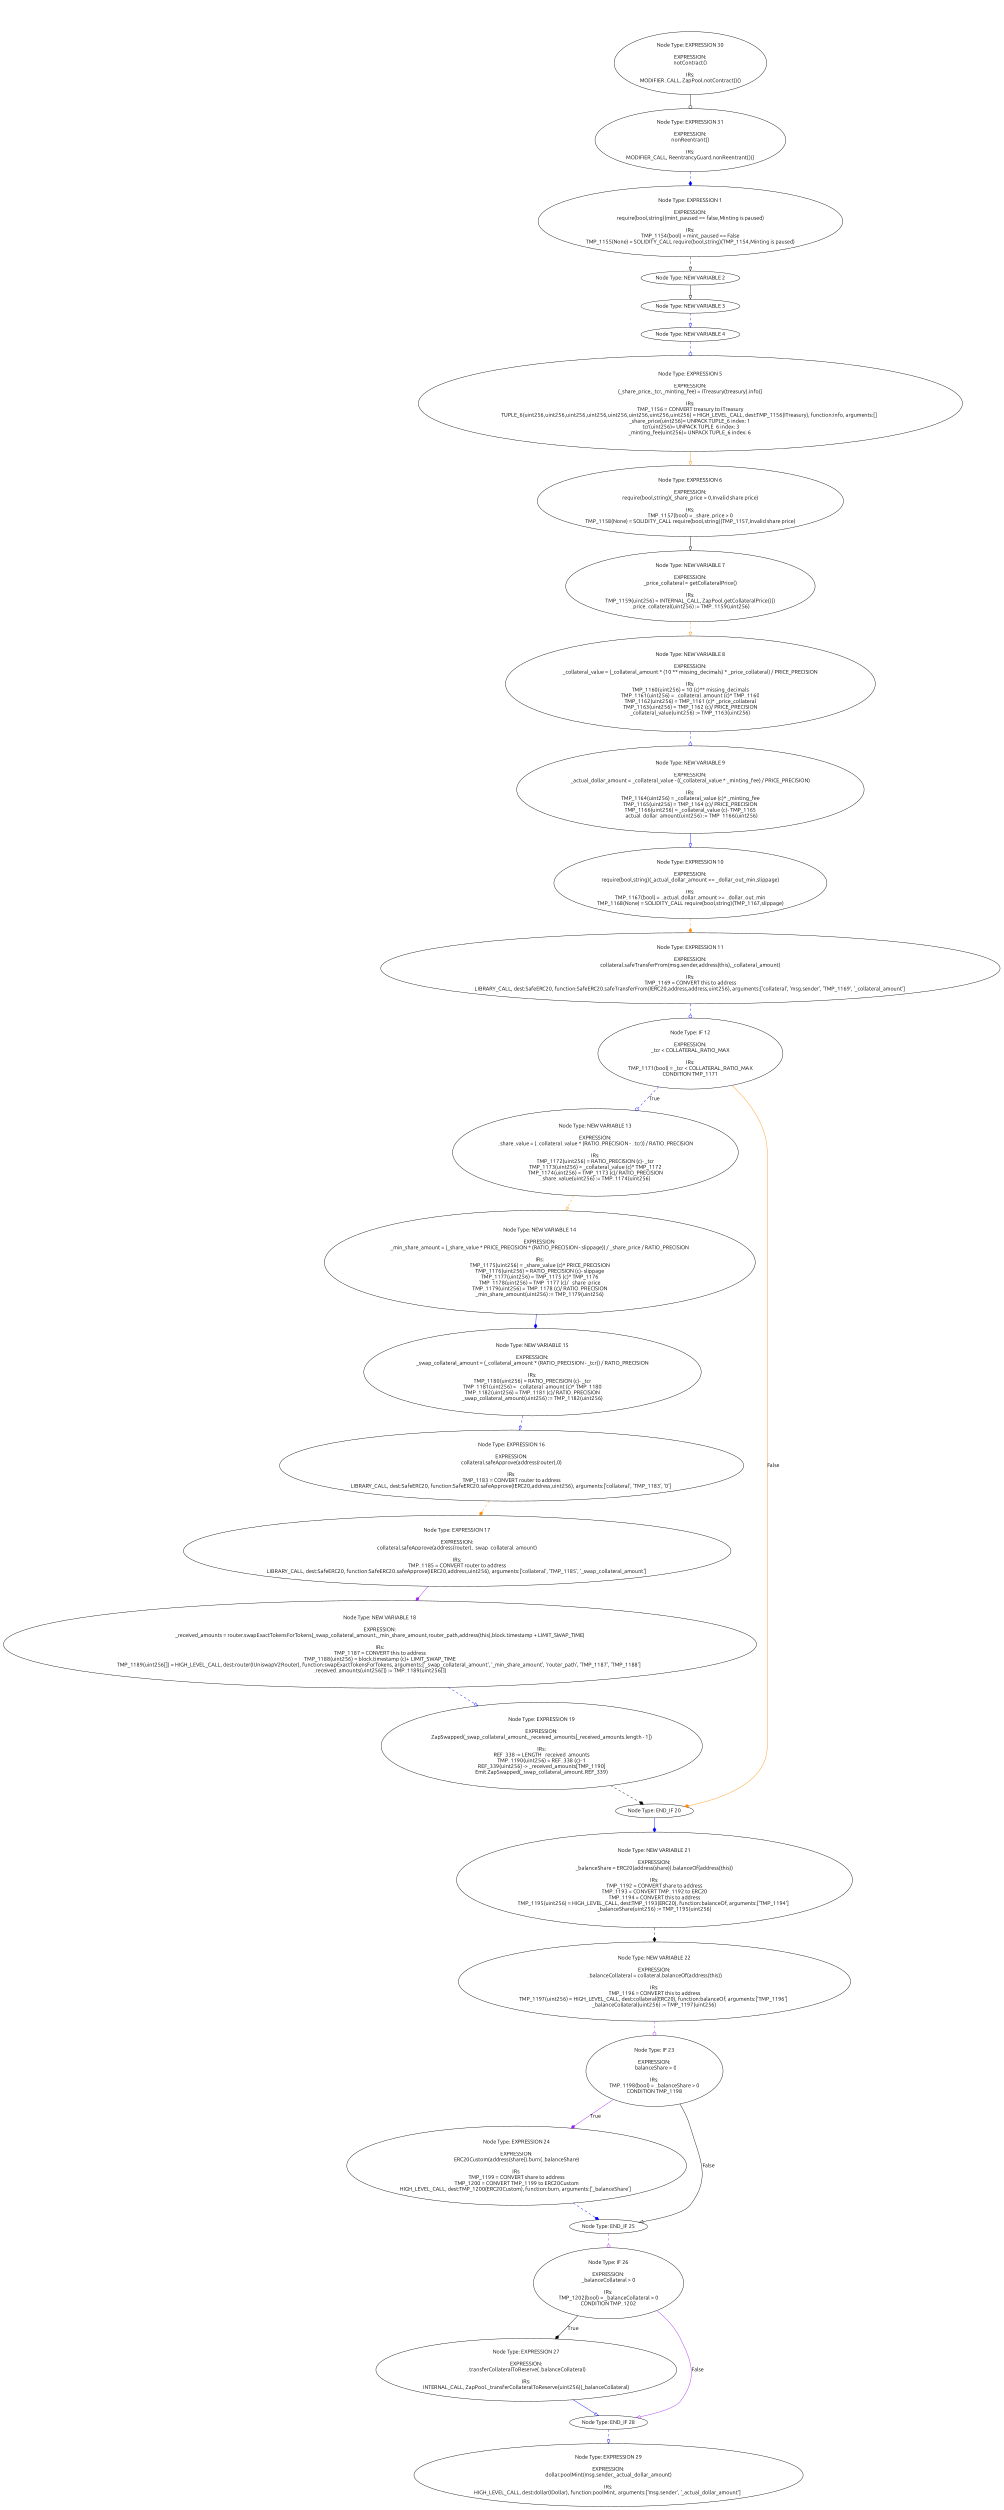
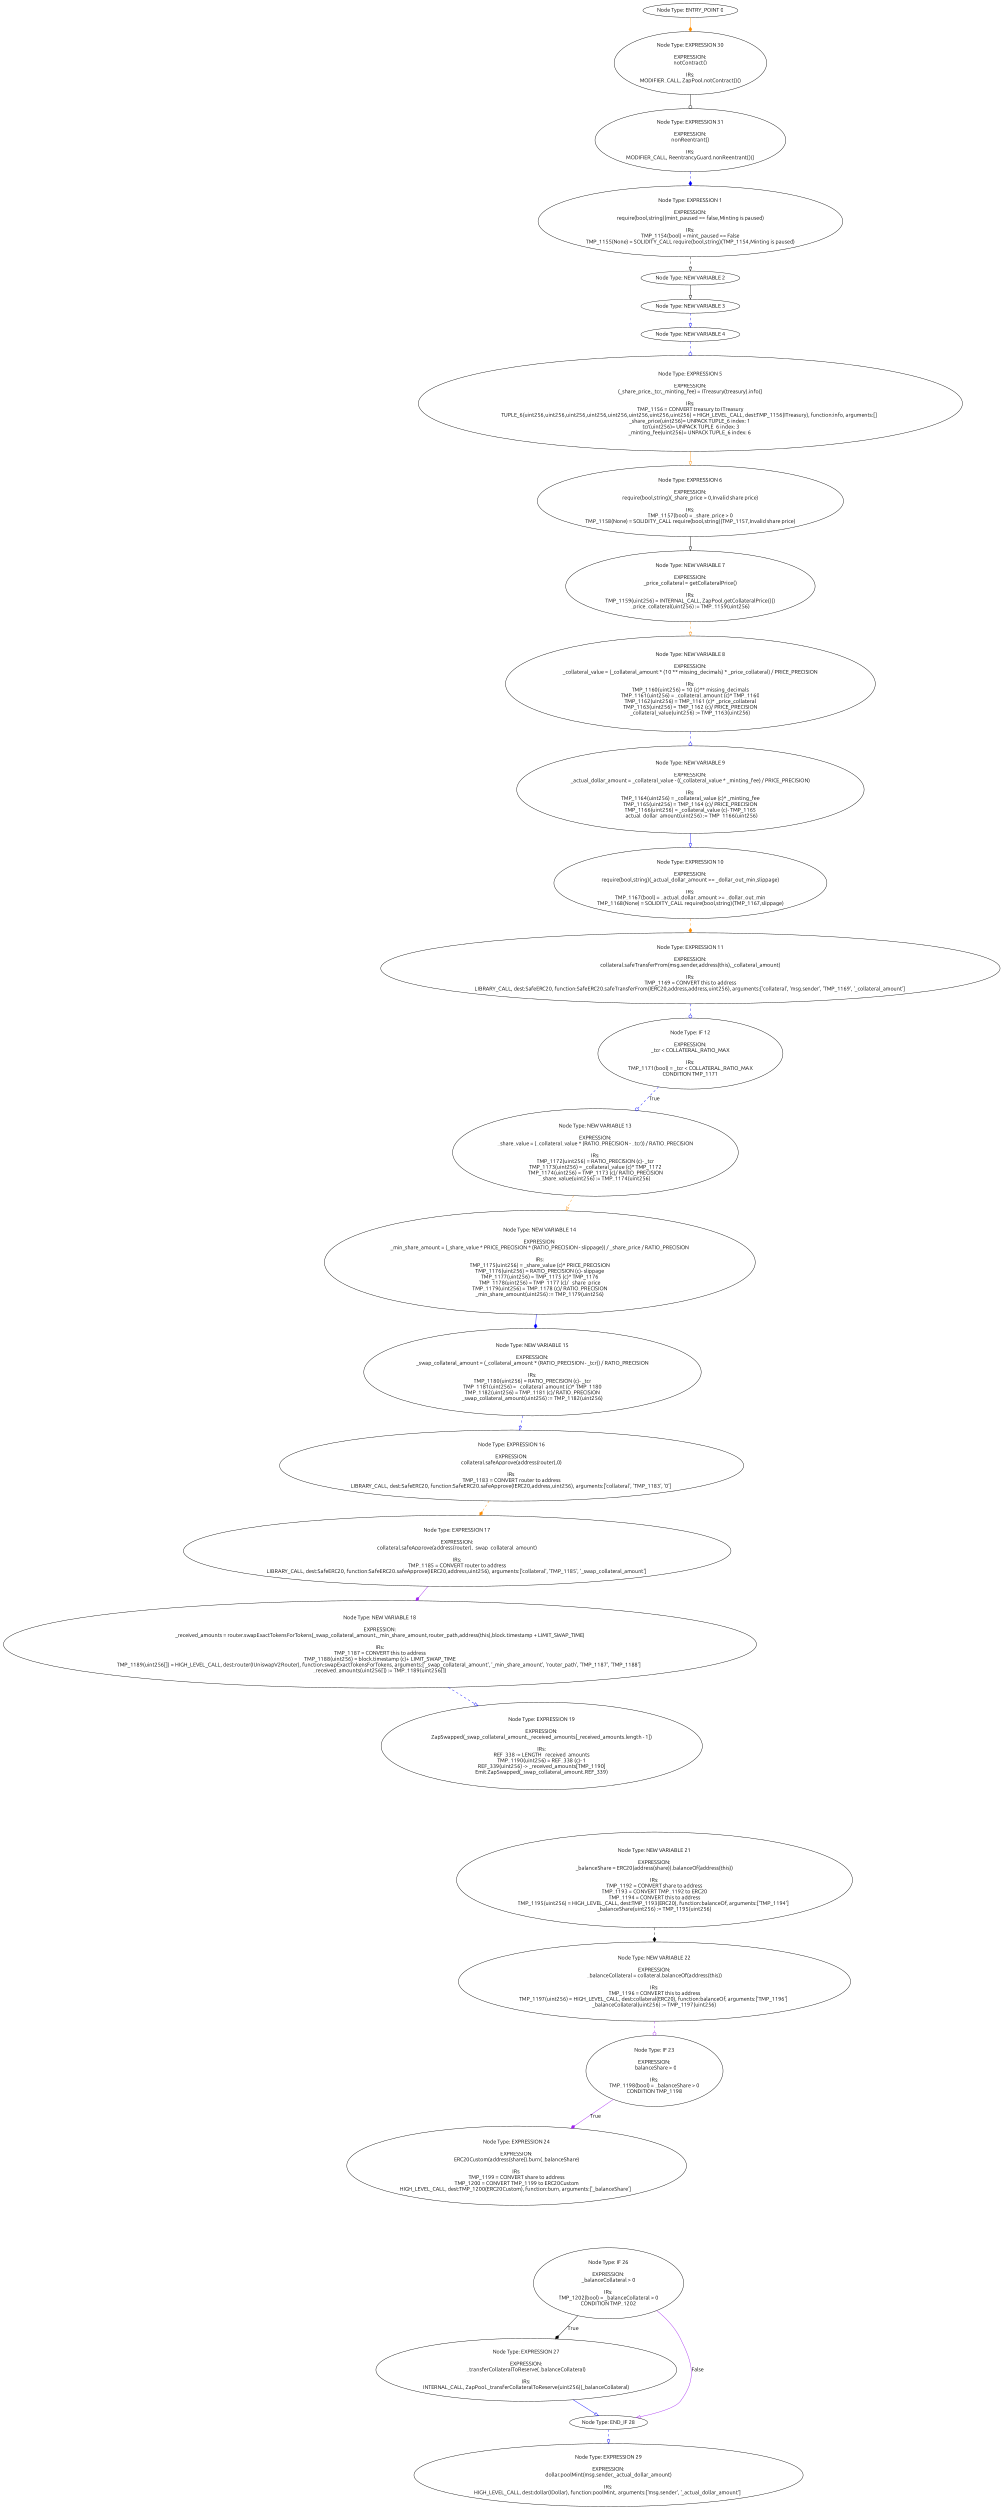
none -> (690, 10)
(654, 1811) -> none
(609, 2227) -> none
